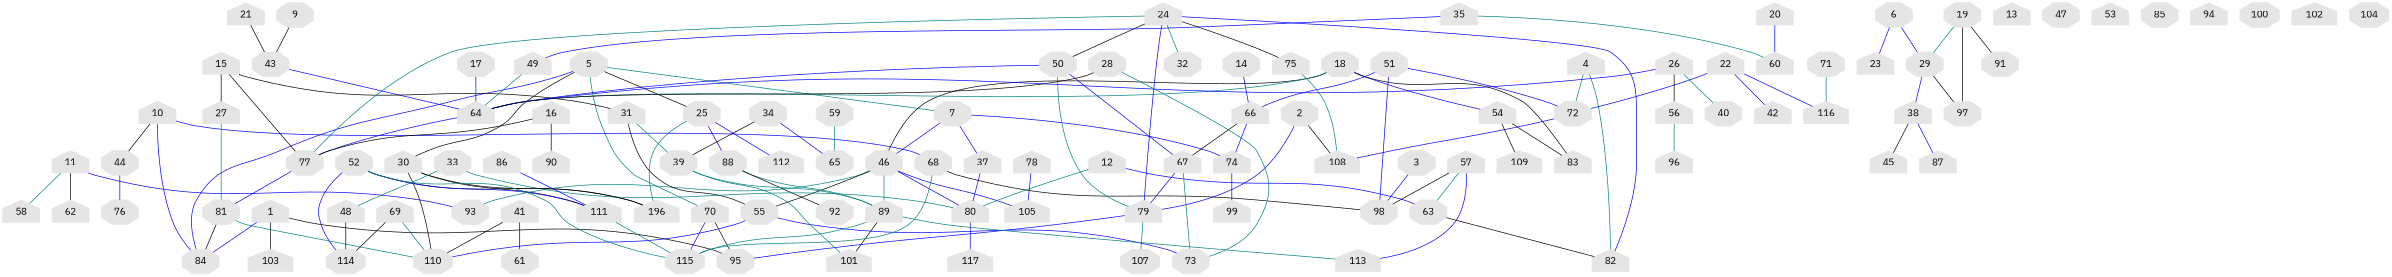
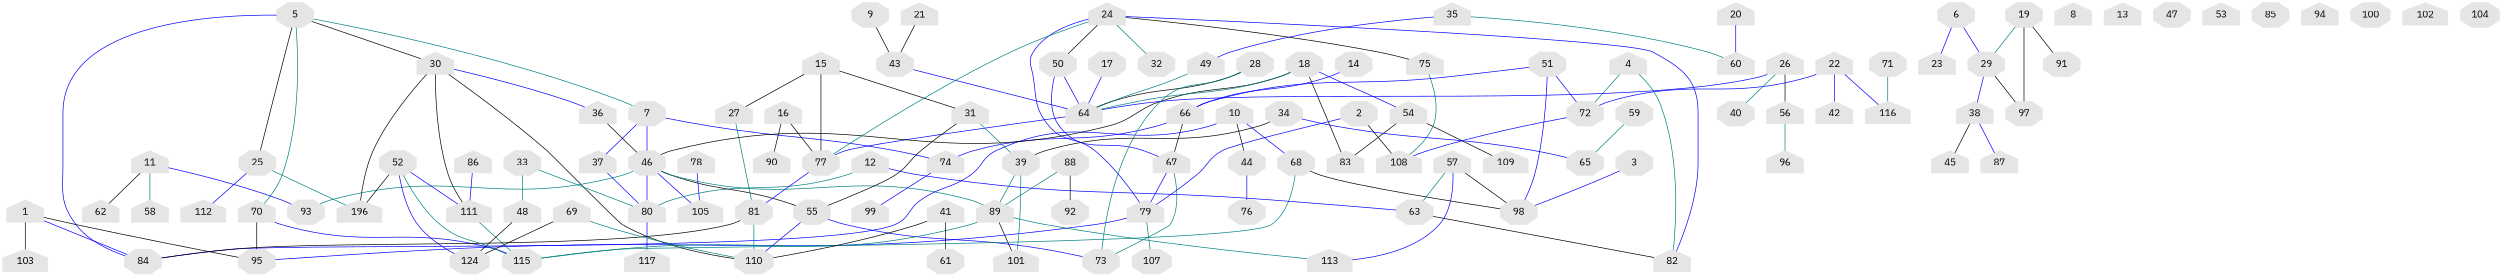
none -> (2073, 15)
none -> (598, 114)
(715, 138) -> none
(1071, 155) -> none
(346, 262) -> (470, 262)
